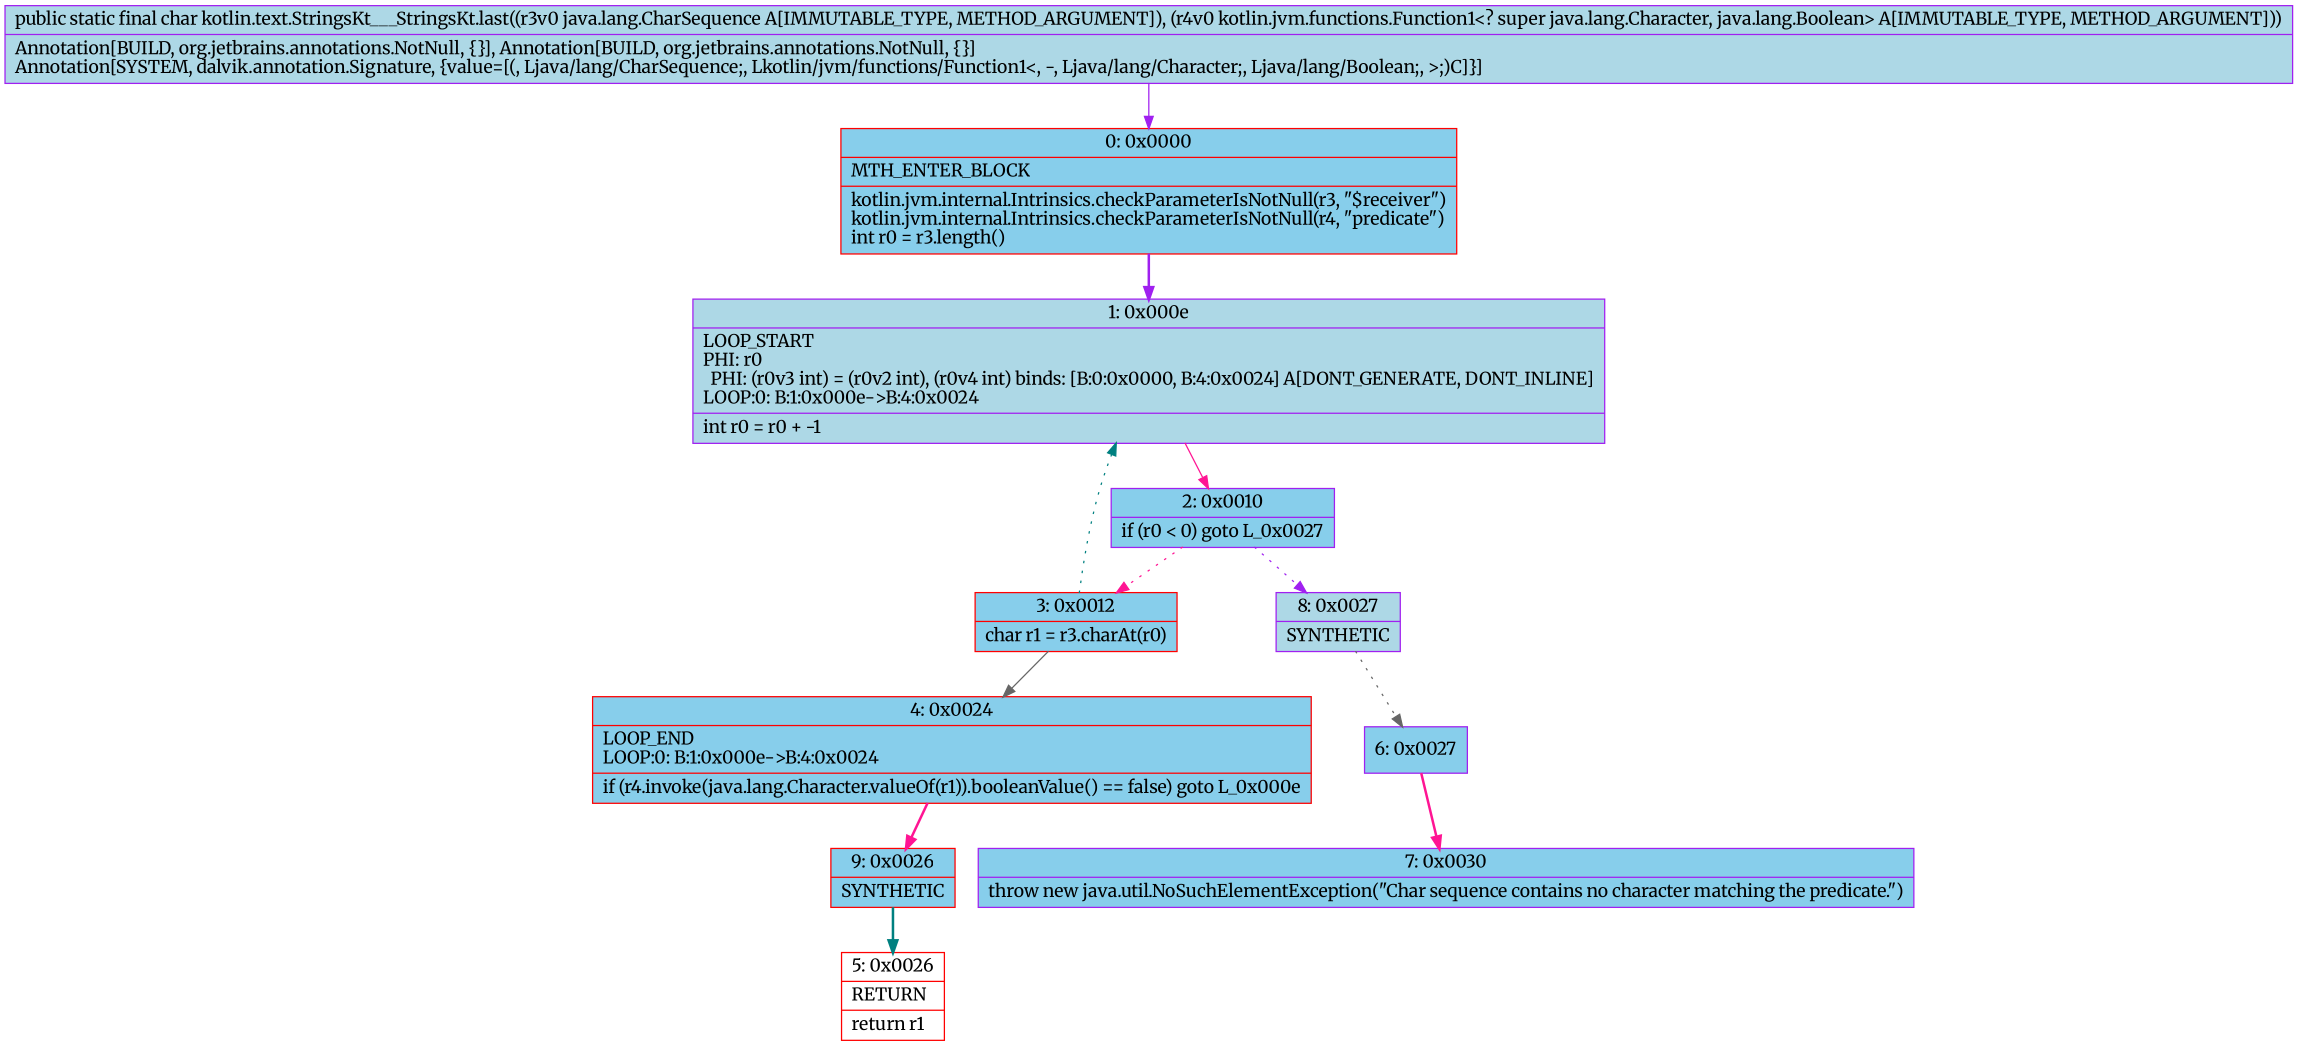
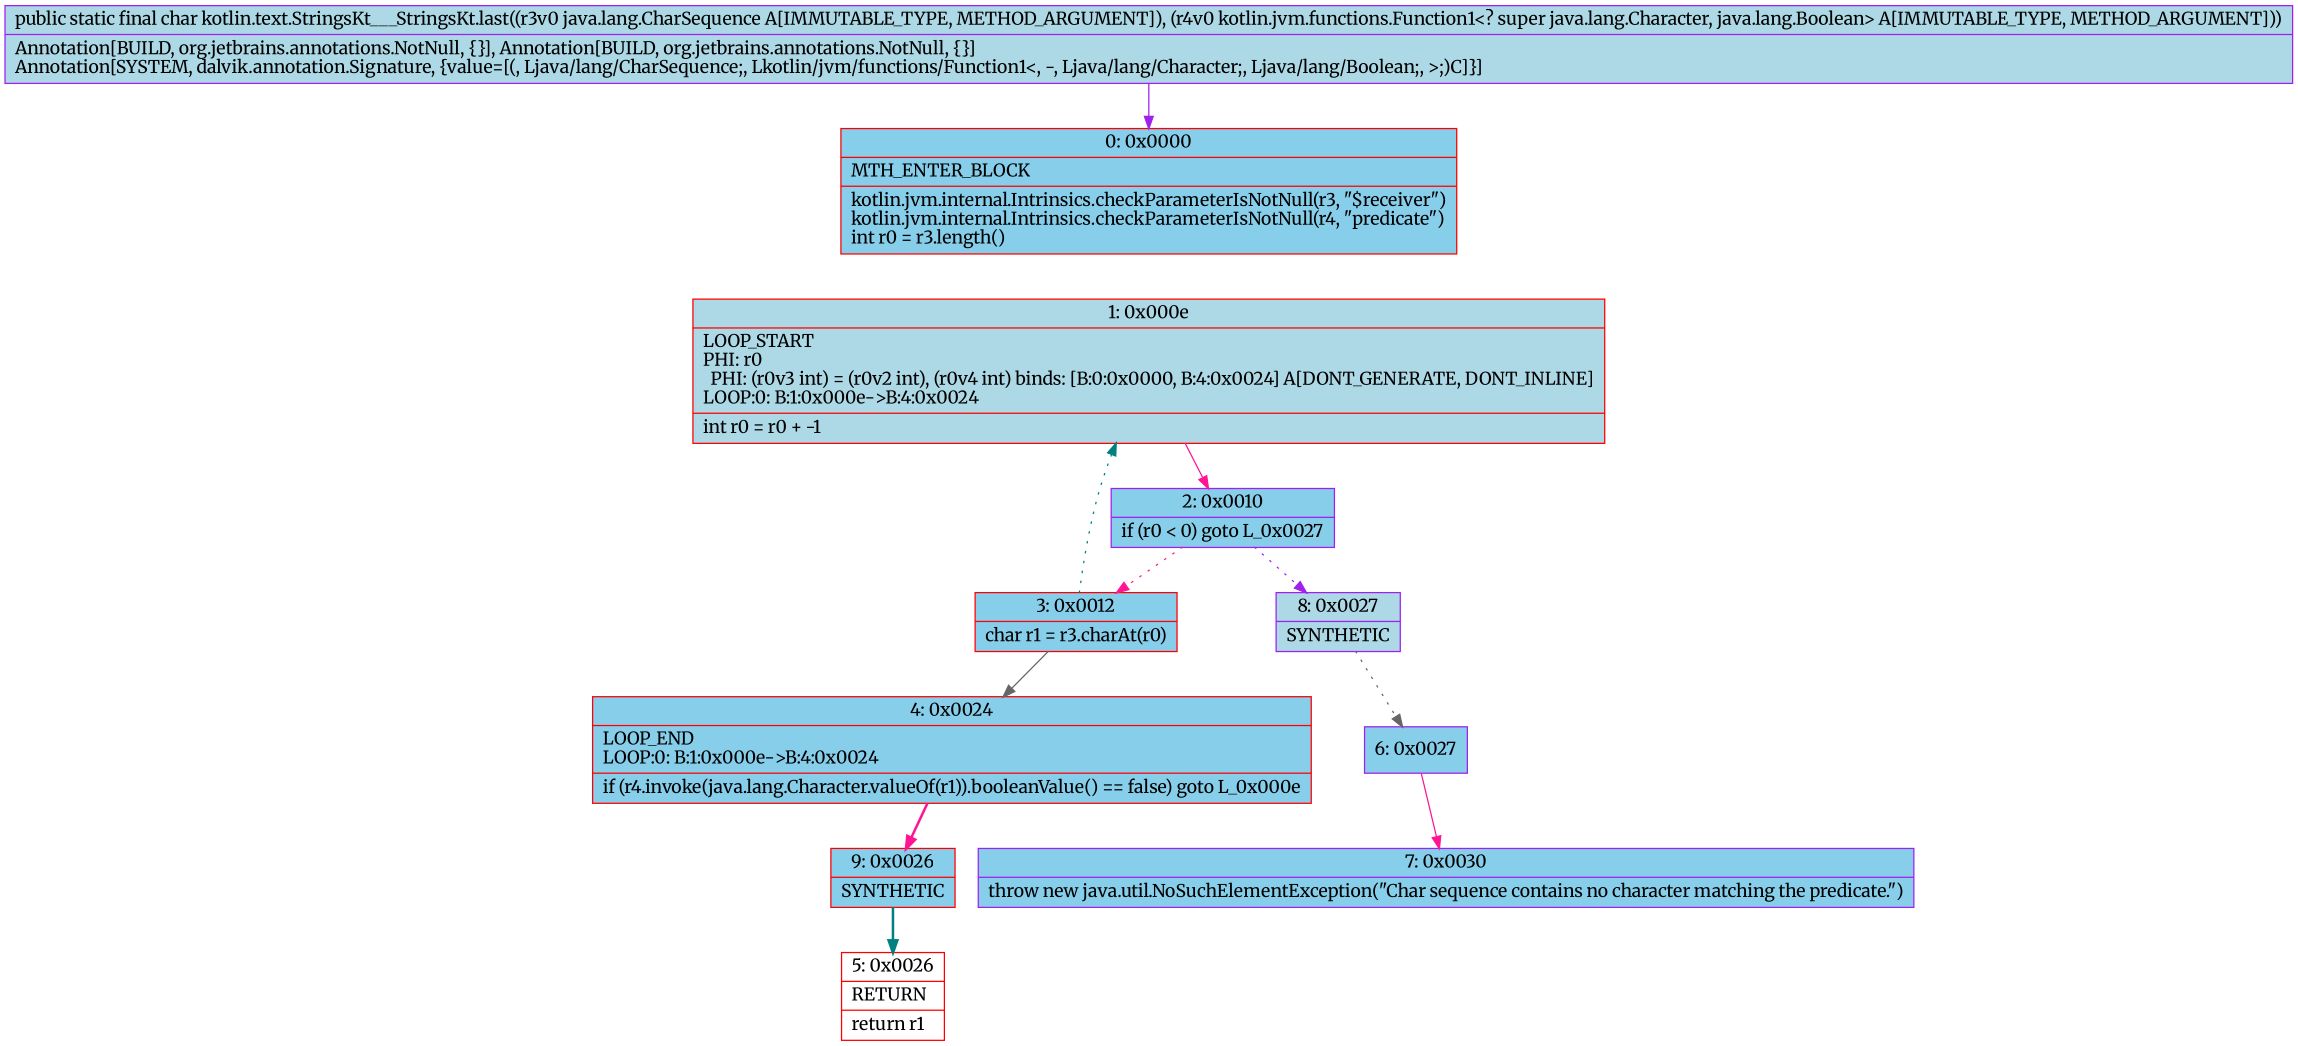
(1149, 270) -> none
(1149, 371) -> (1149, 371)
(1429, 805) -> (1429, 805)
